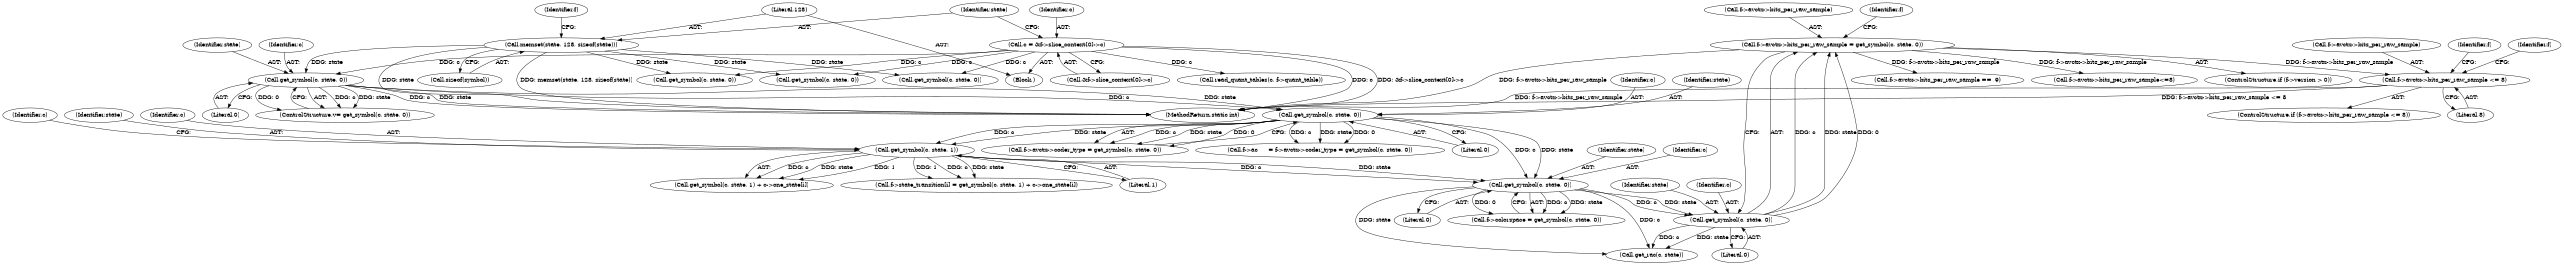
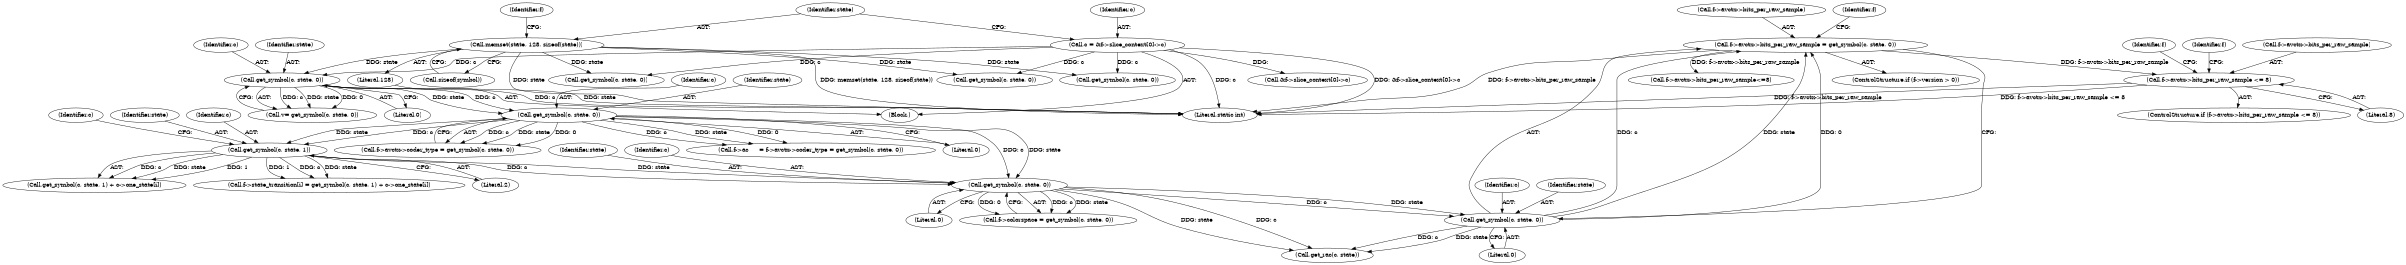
(685, 26) -> (425, 56)
(503, 63) -> (440, 63)
(1098, 63) -> (1262, 63)
(1066, 67) -> none
(1261, 80) -> none
(1938, 80) -> none
(345, 115) -> (312, 115)
(1203, 115) -> (1220, 115)
(1143, 185) -> (496, 185)
